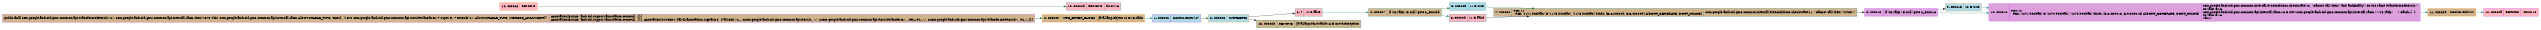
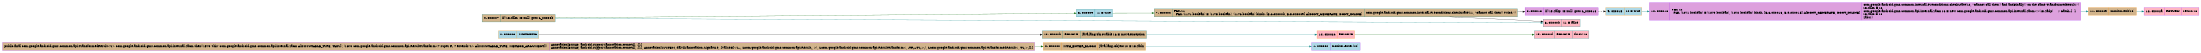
(1309, 12) -> none
(1962, 13) -> none
(1506, 17) -> (1495, 19)
(1204, 18) -> none
none -> (1231, 35)
